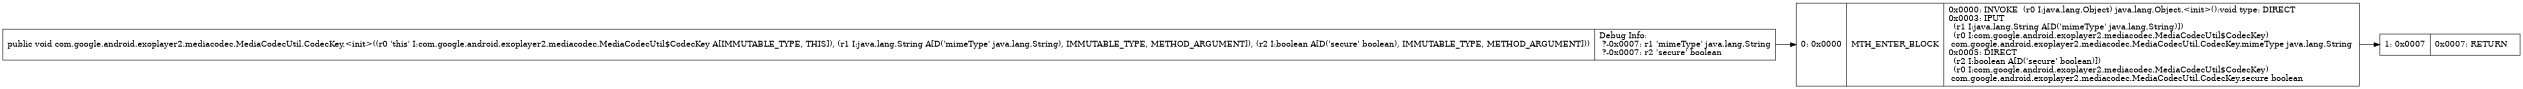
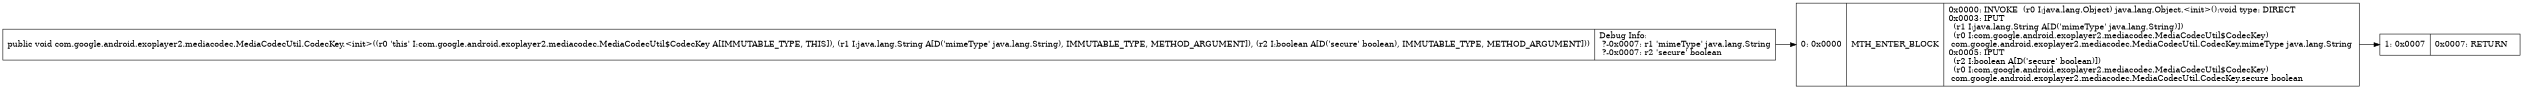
(1985, 53) -> (1979, 53)
